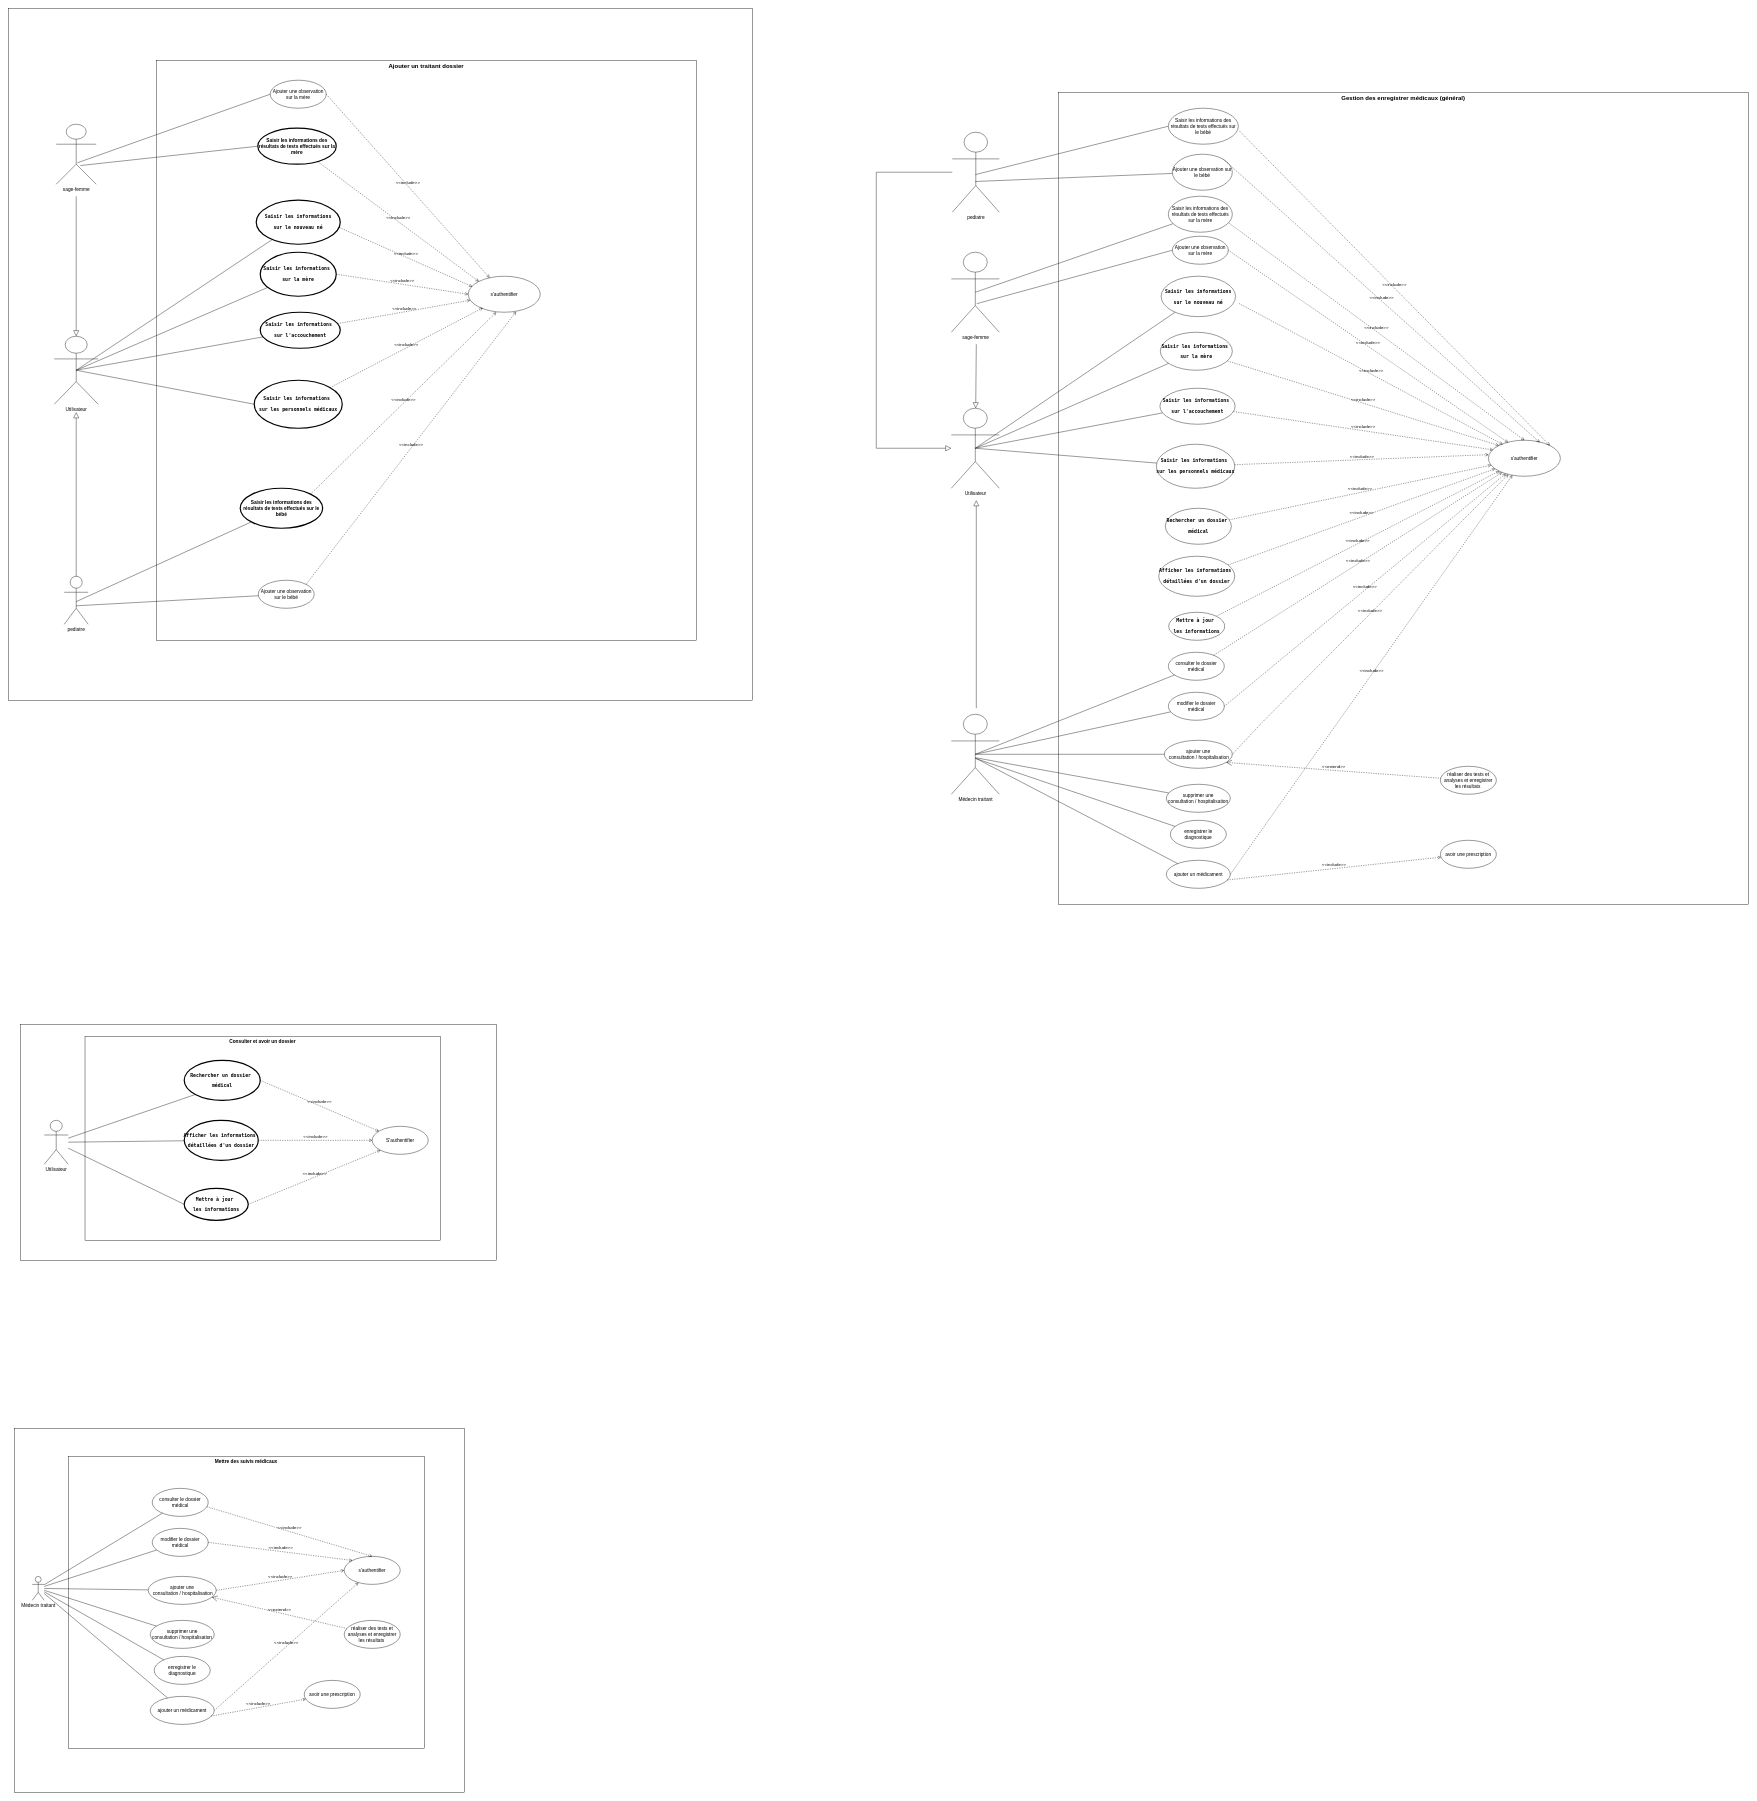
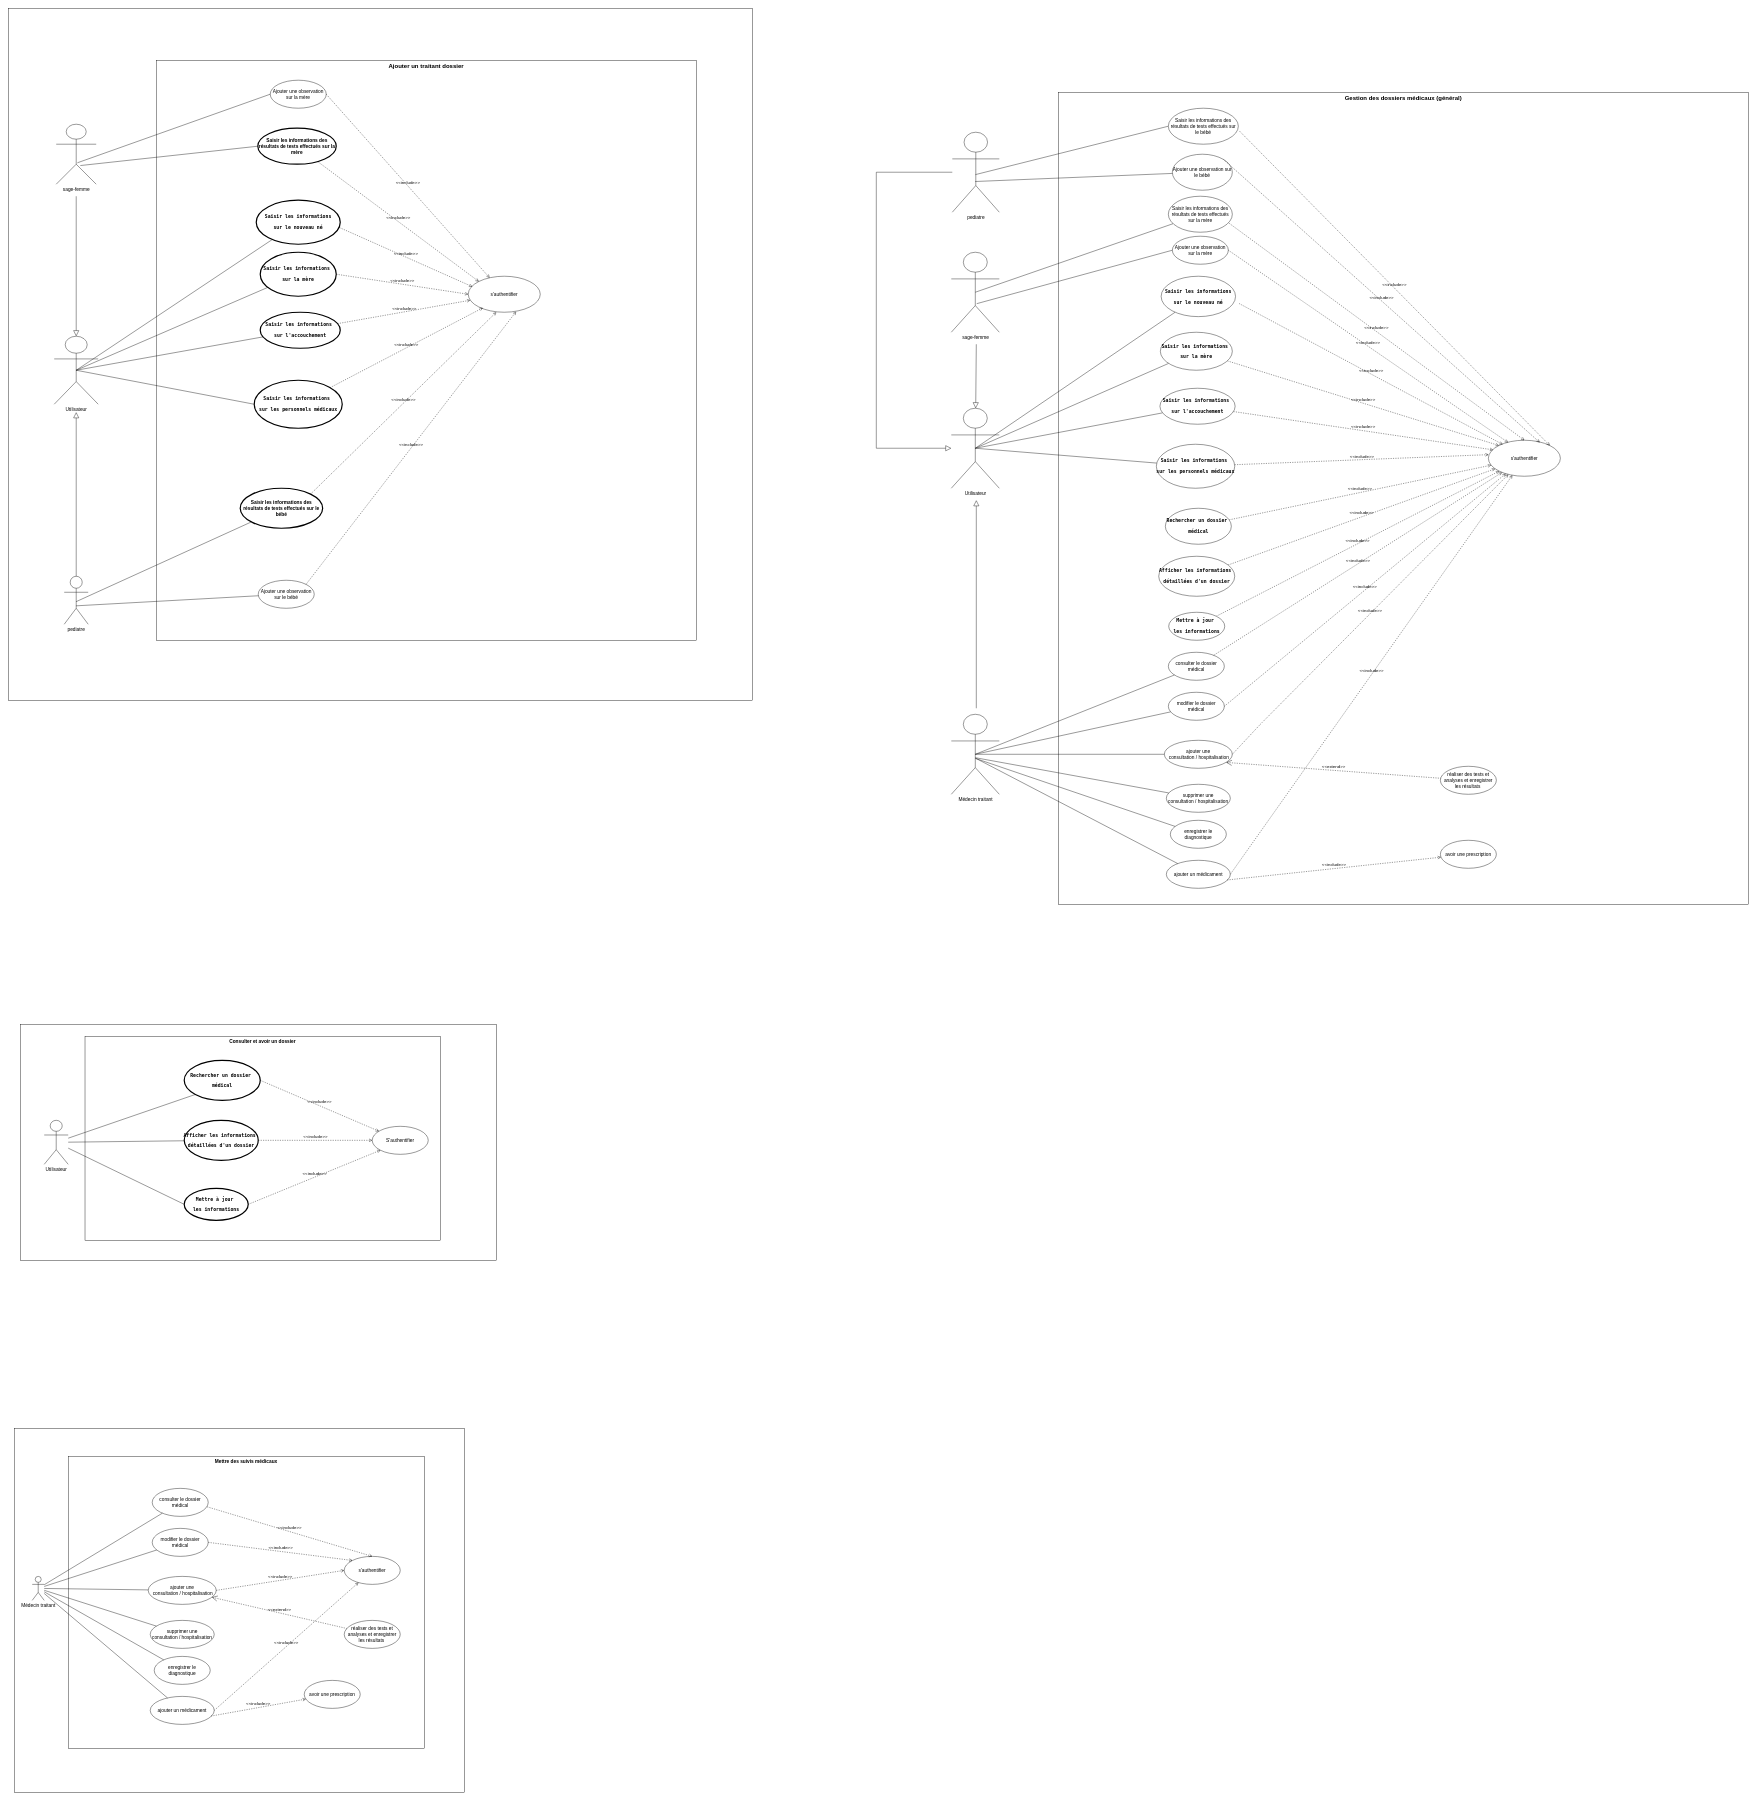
(1403, 98) -> (1403, 98)
